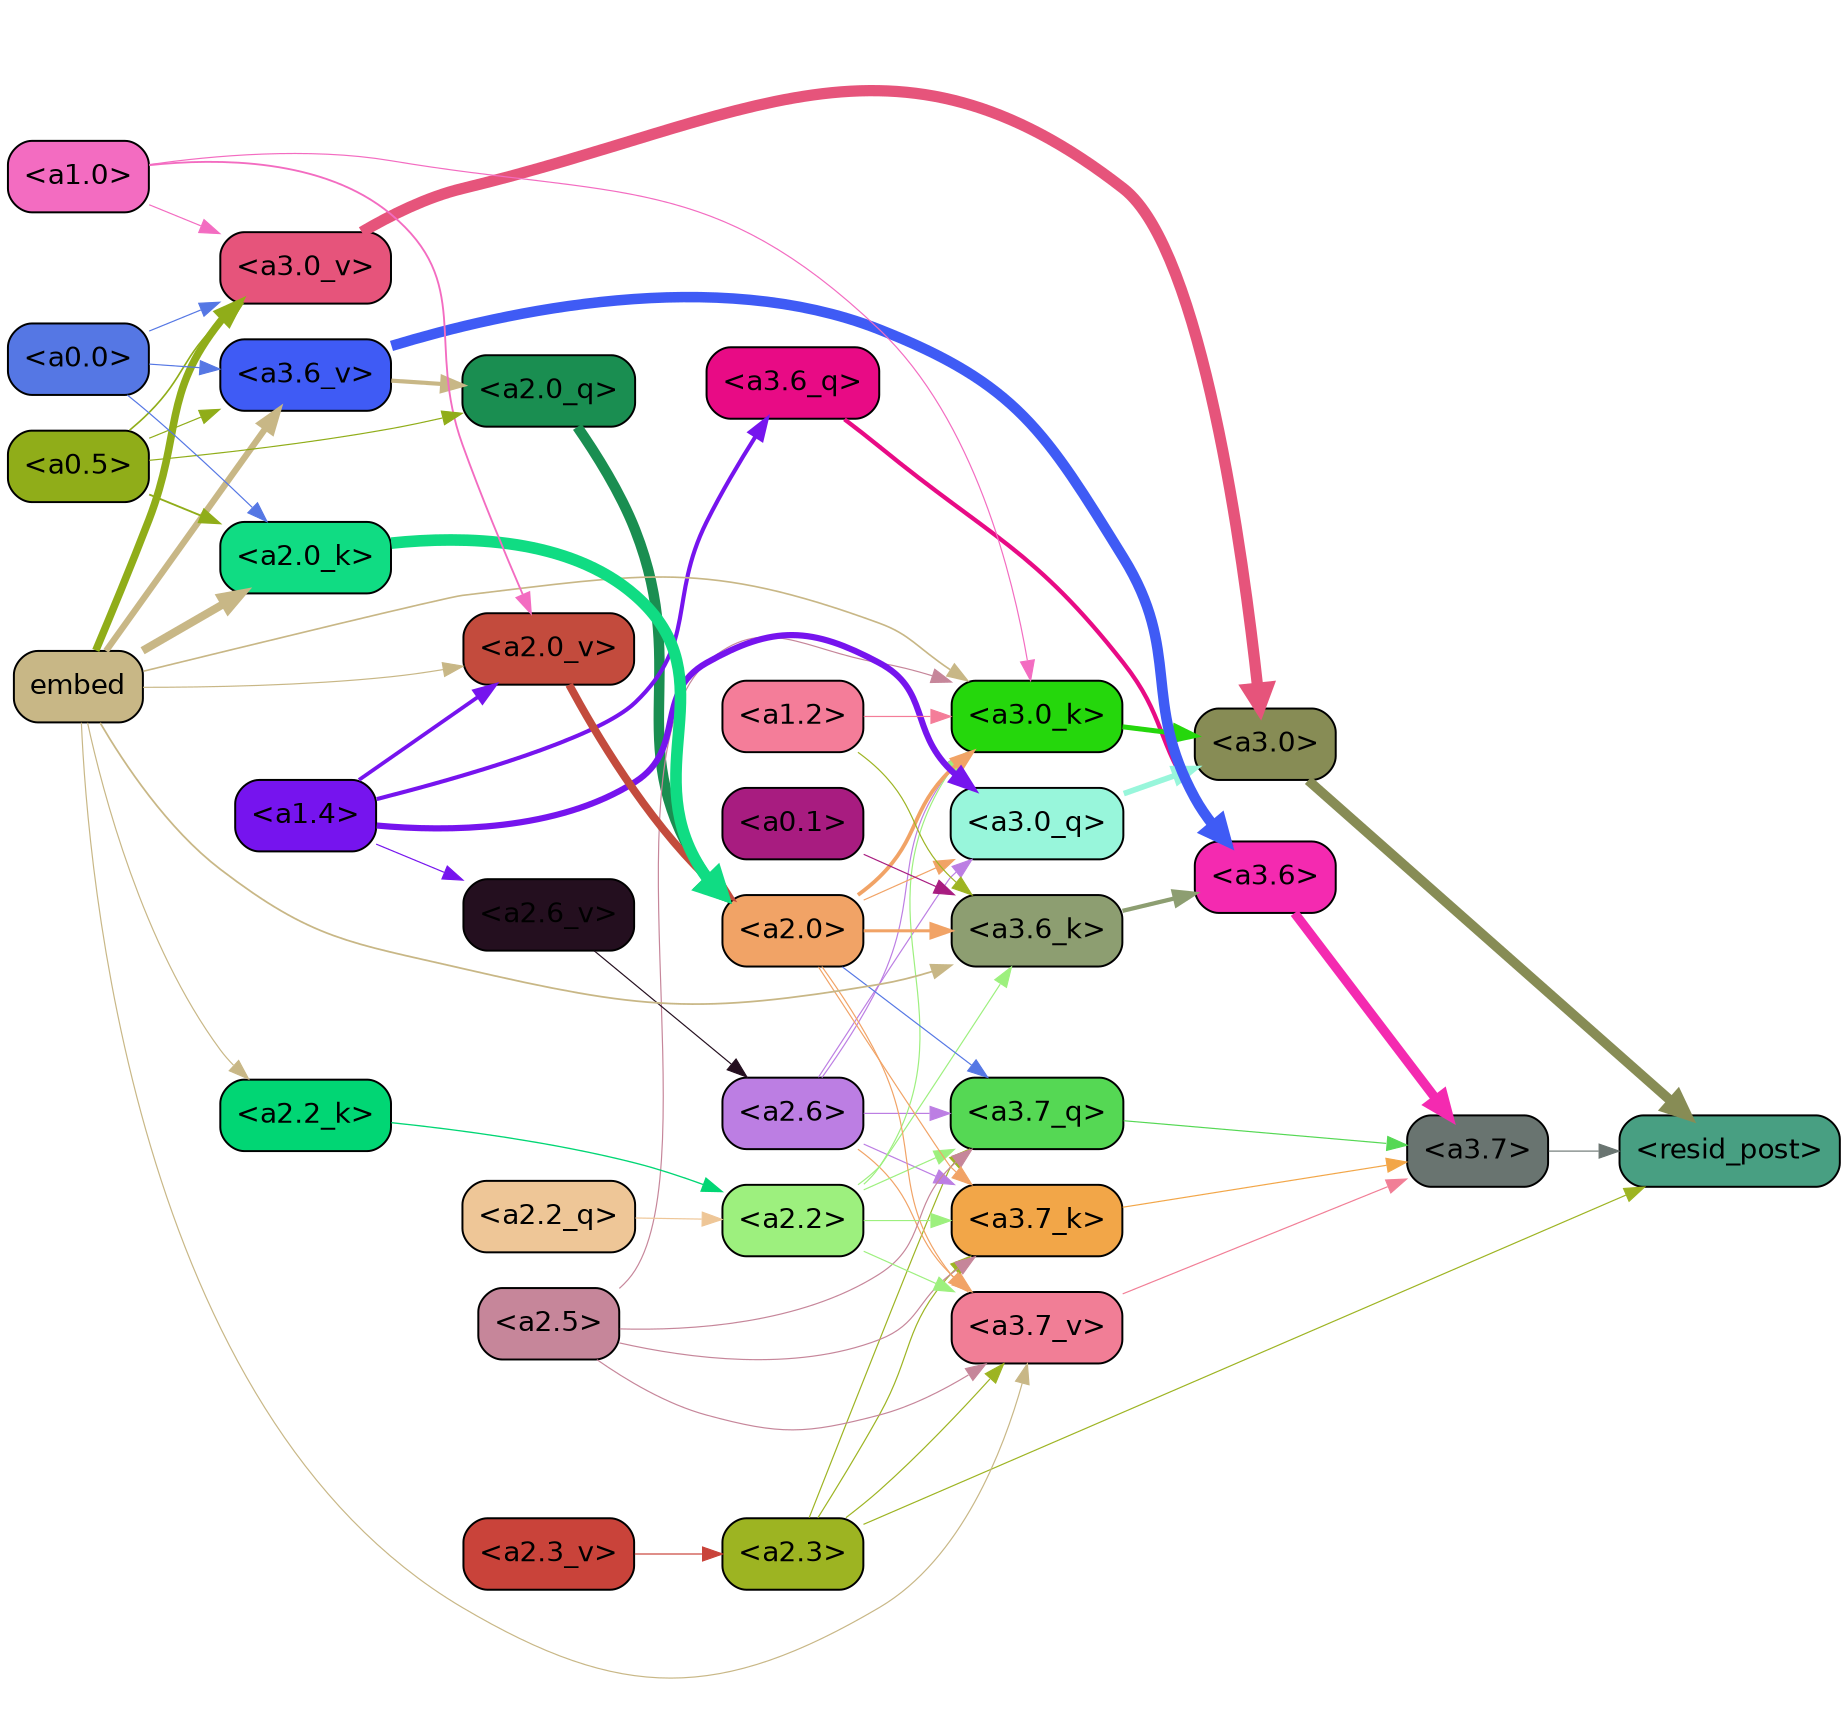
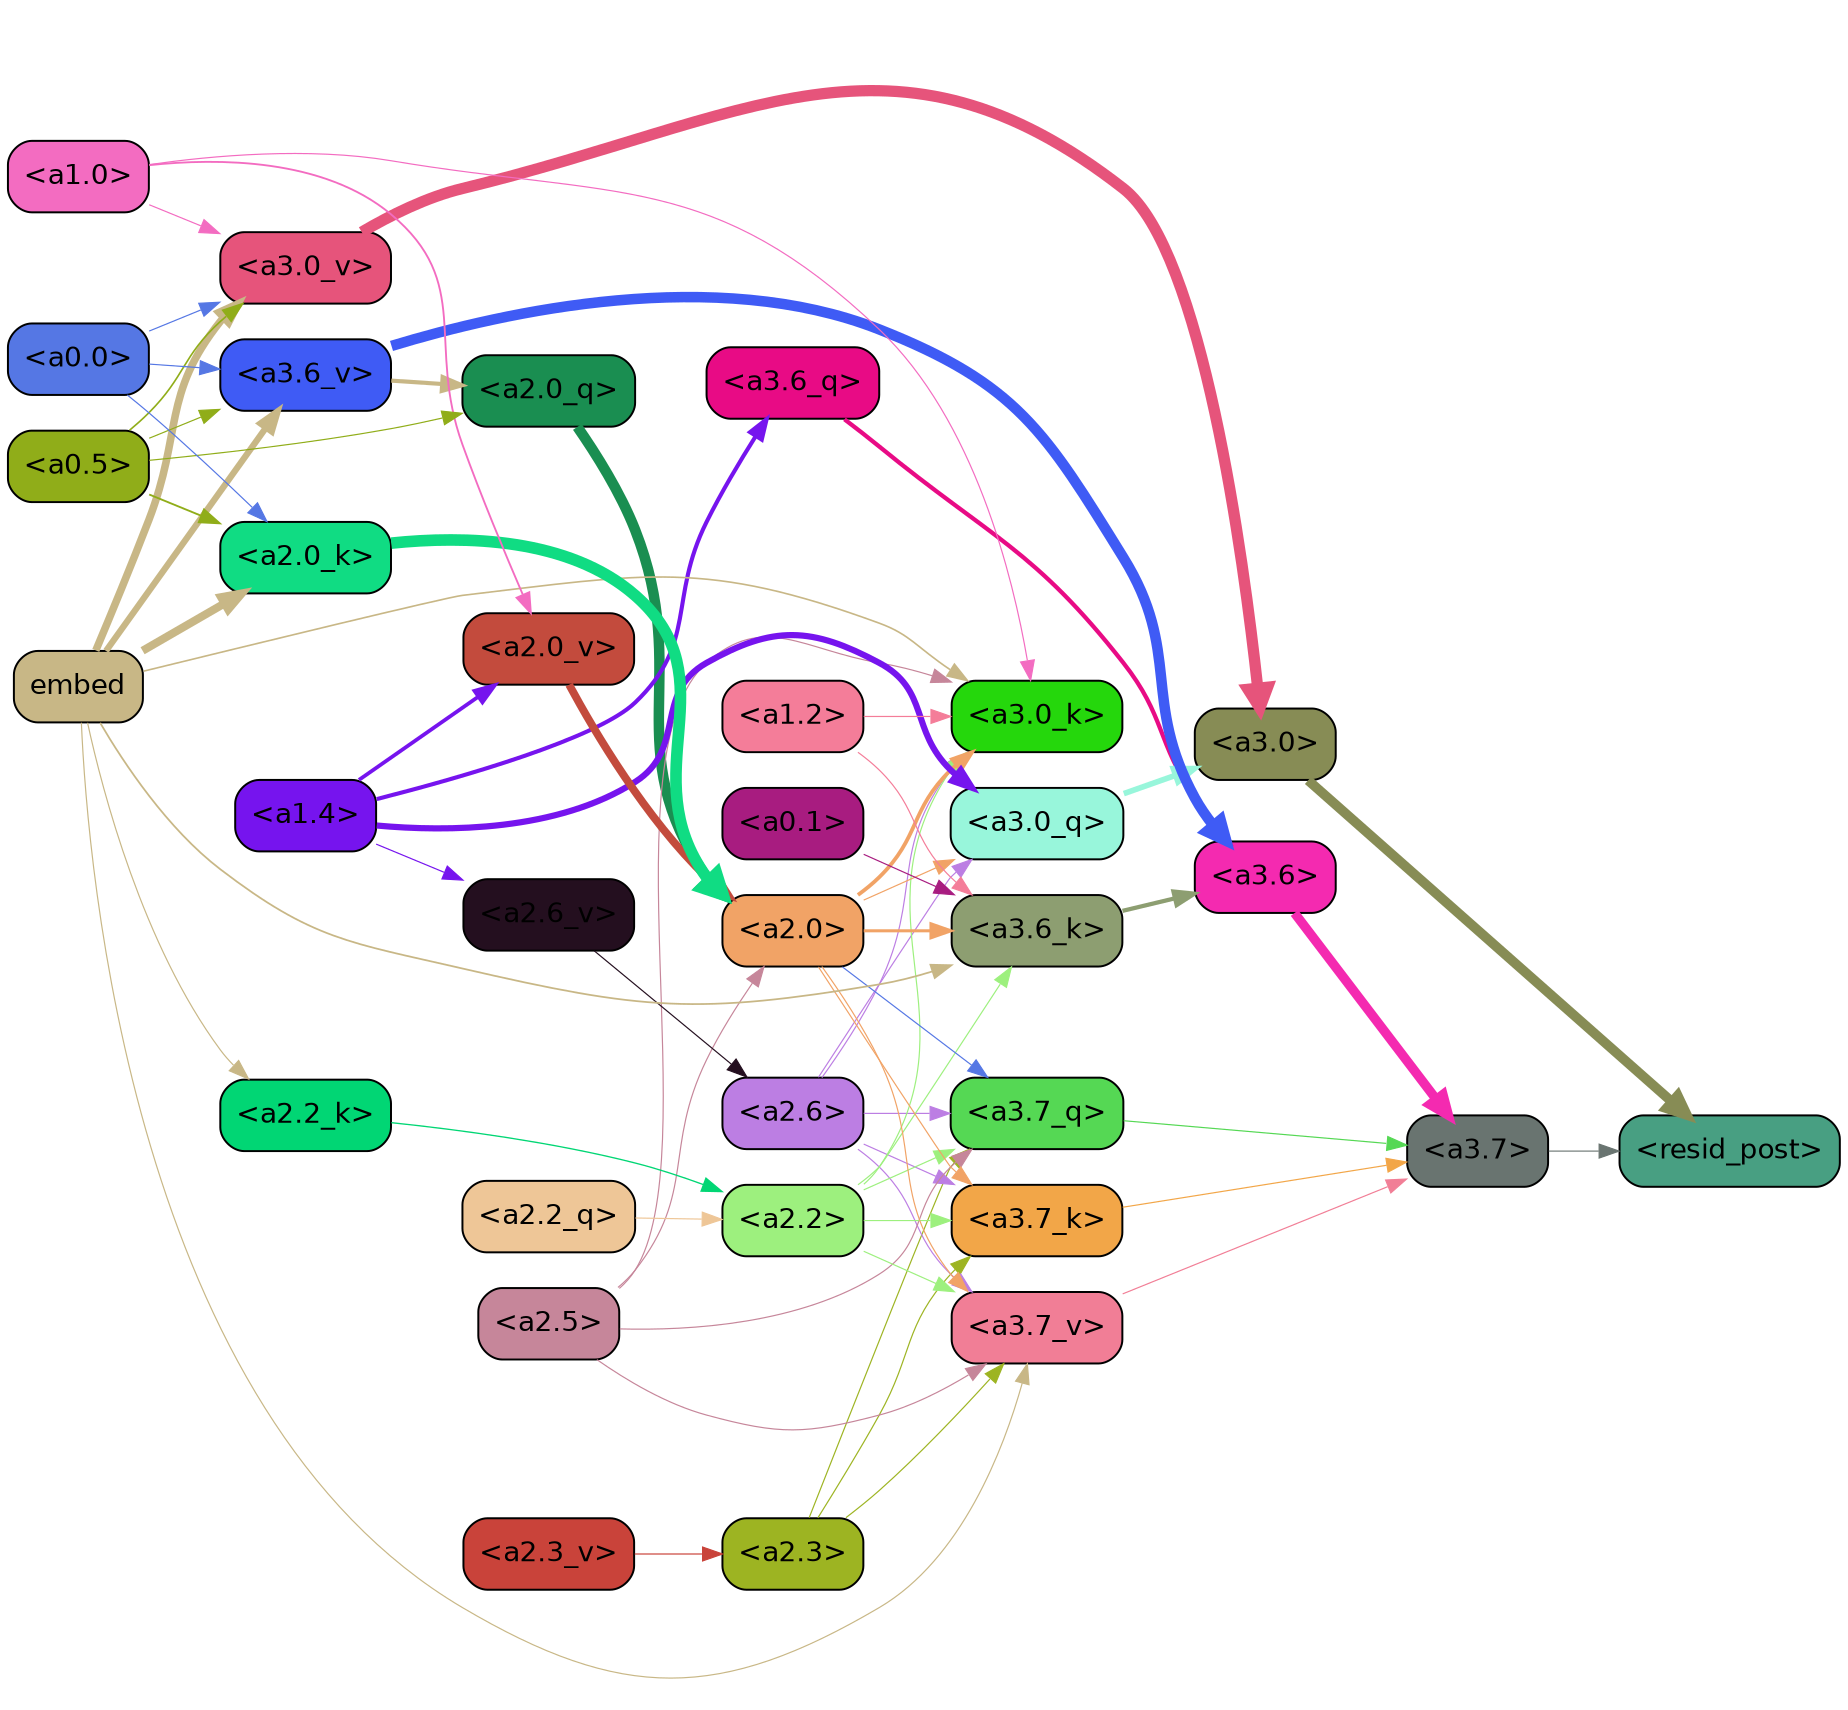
(161, 483) -> (161, 483)
(293, 684) -> none
(1147, 730) -> none
(907, 807) -> (907, 807)
(898, 1190) -> (898, 1190)
(803, 1357) -> (683, 1136)
(1245, 1360) -> none
